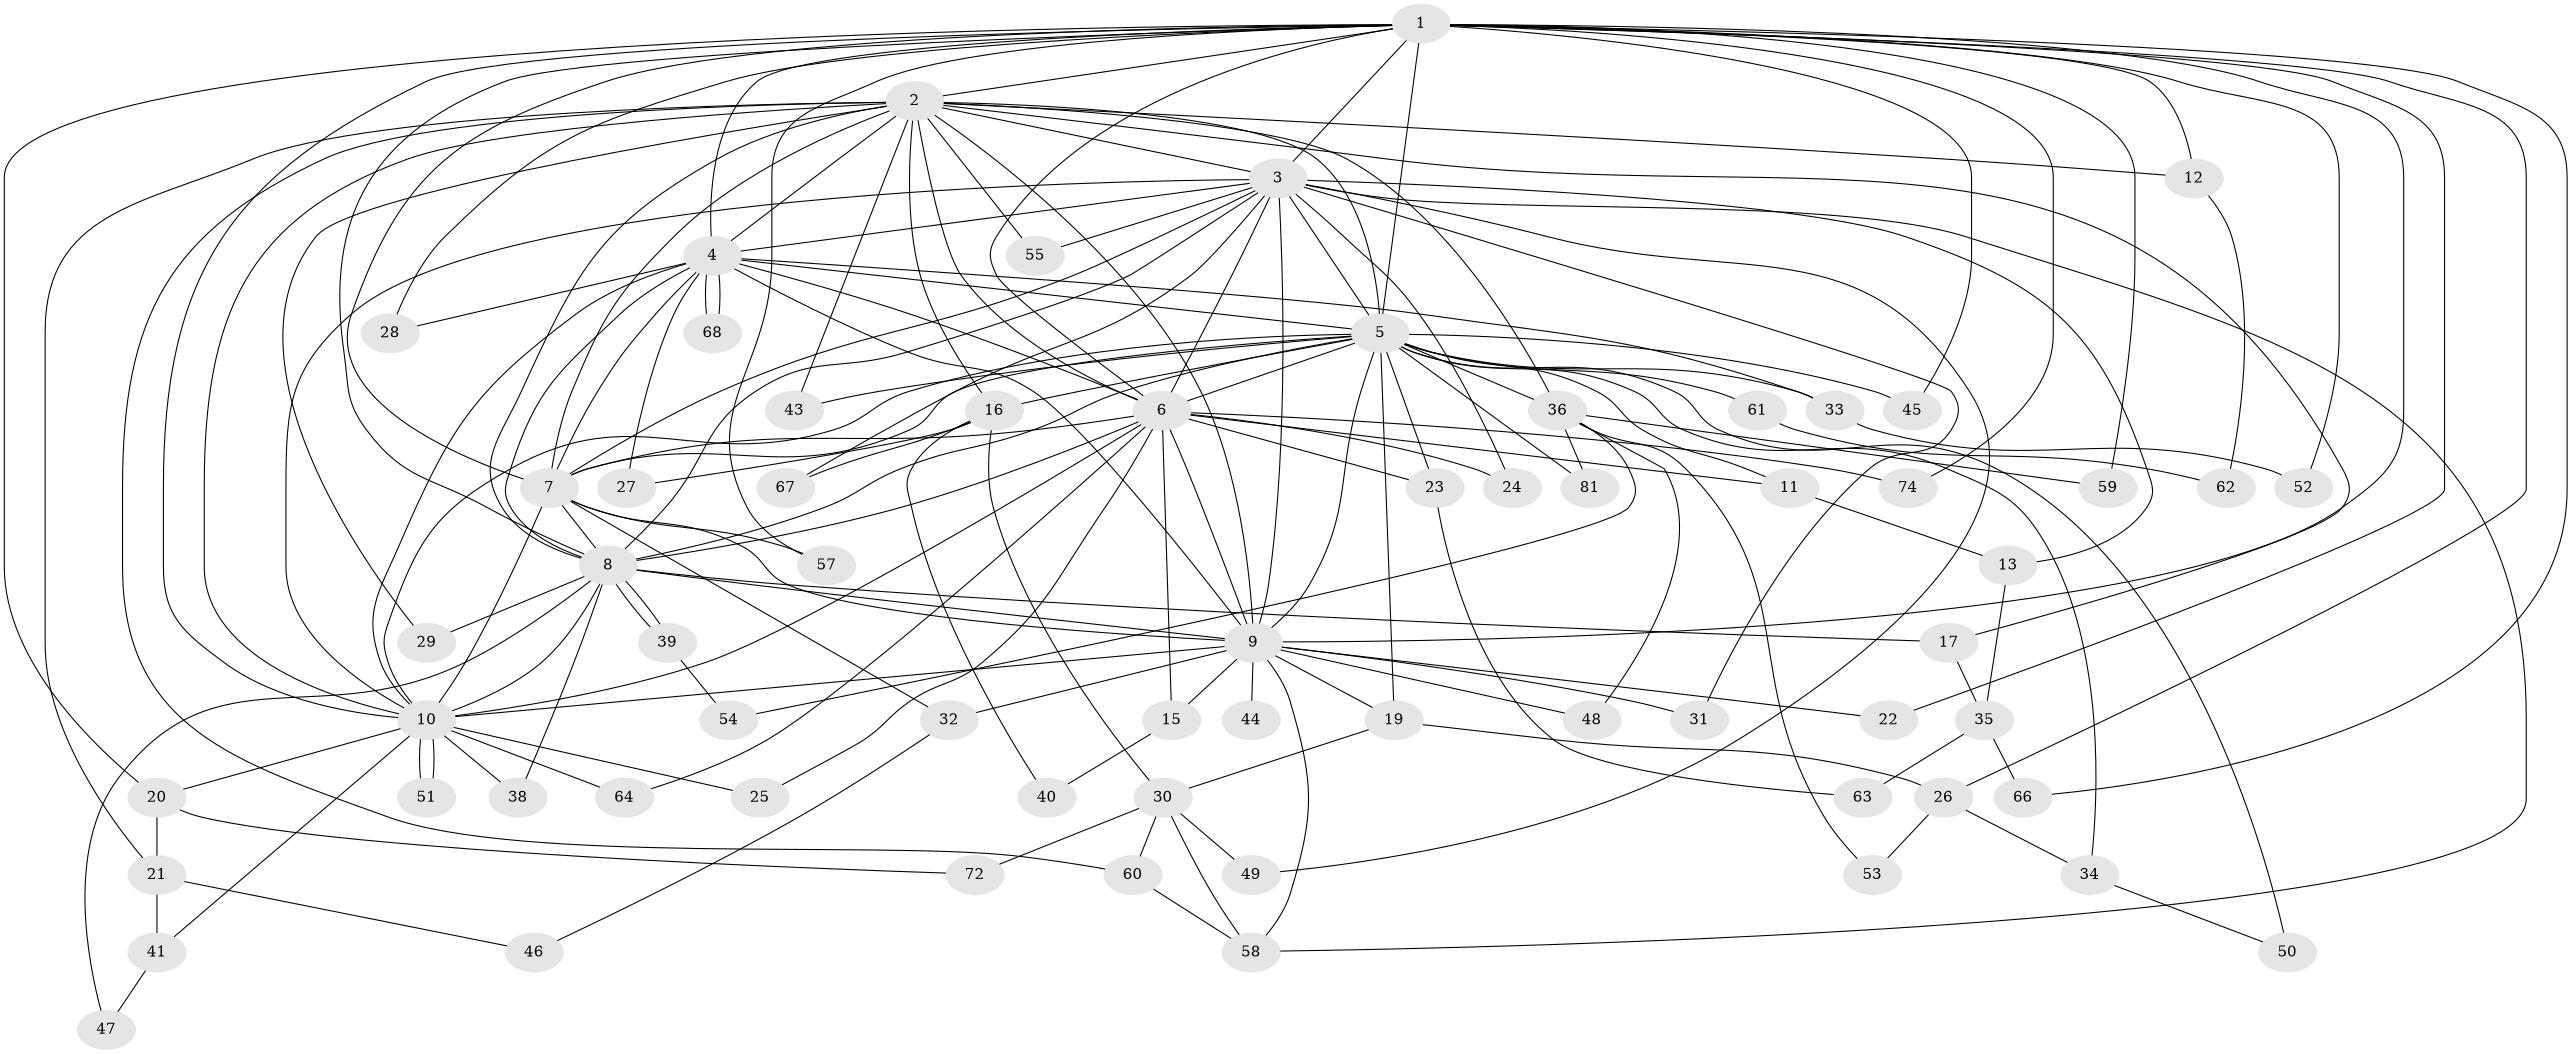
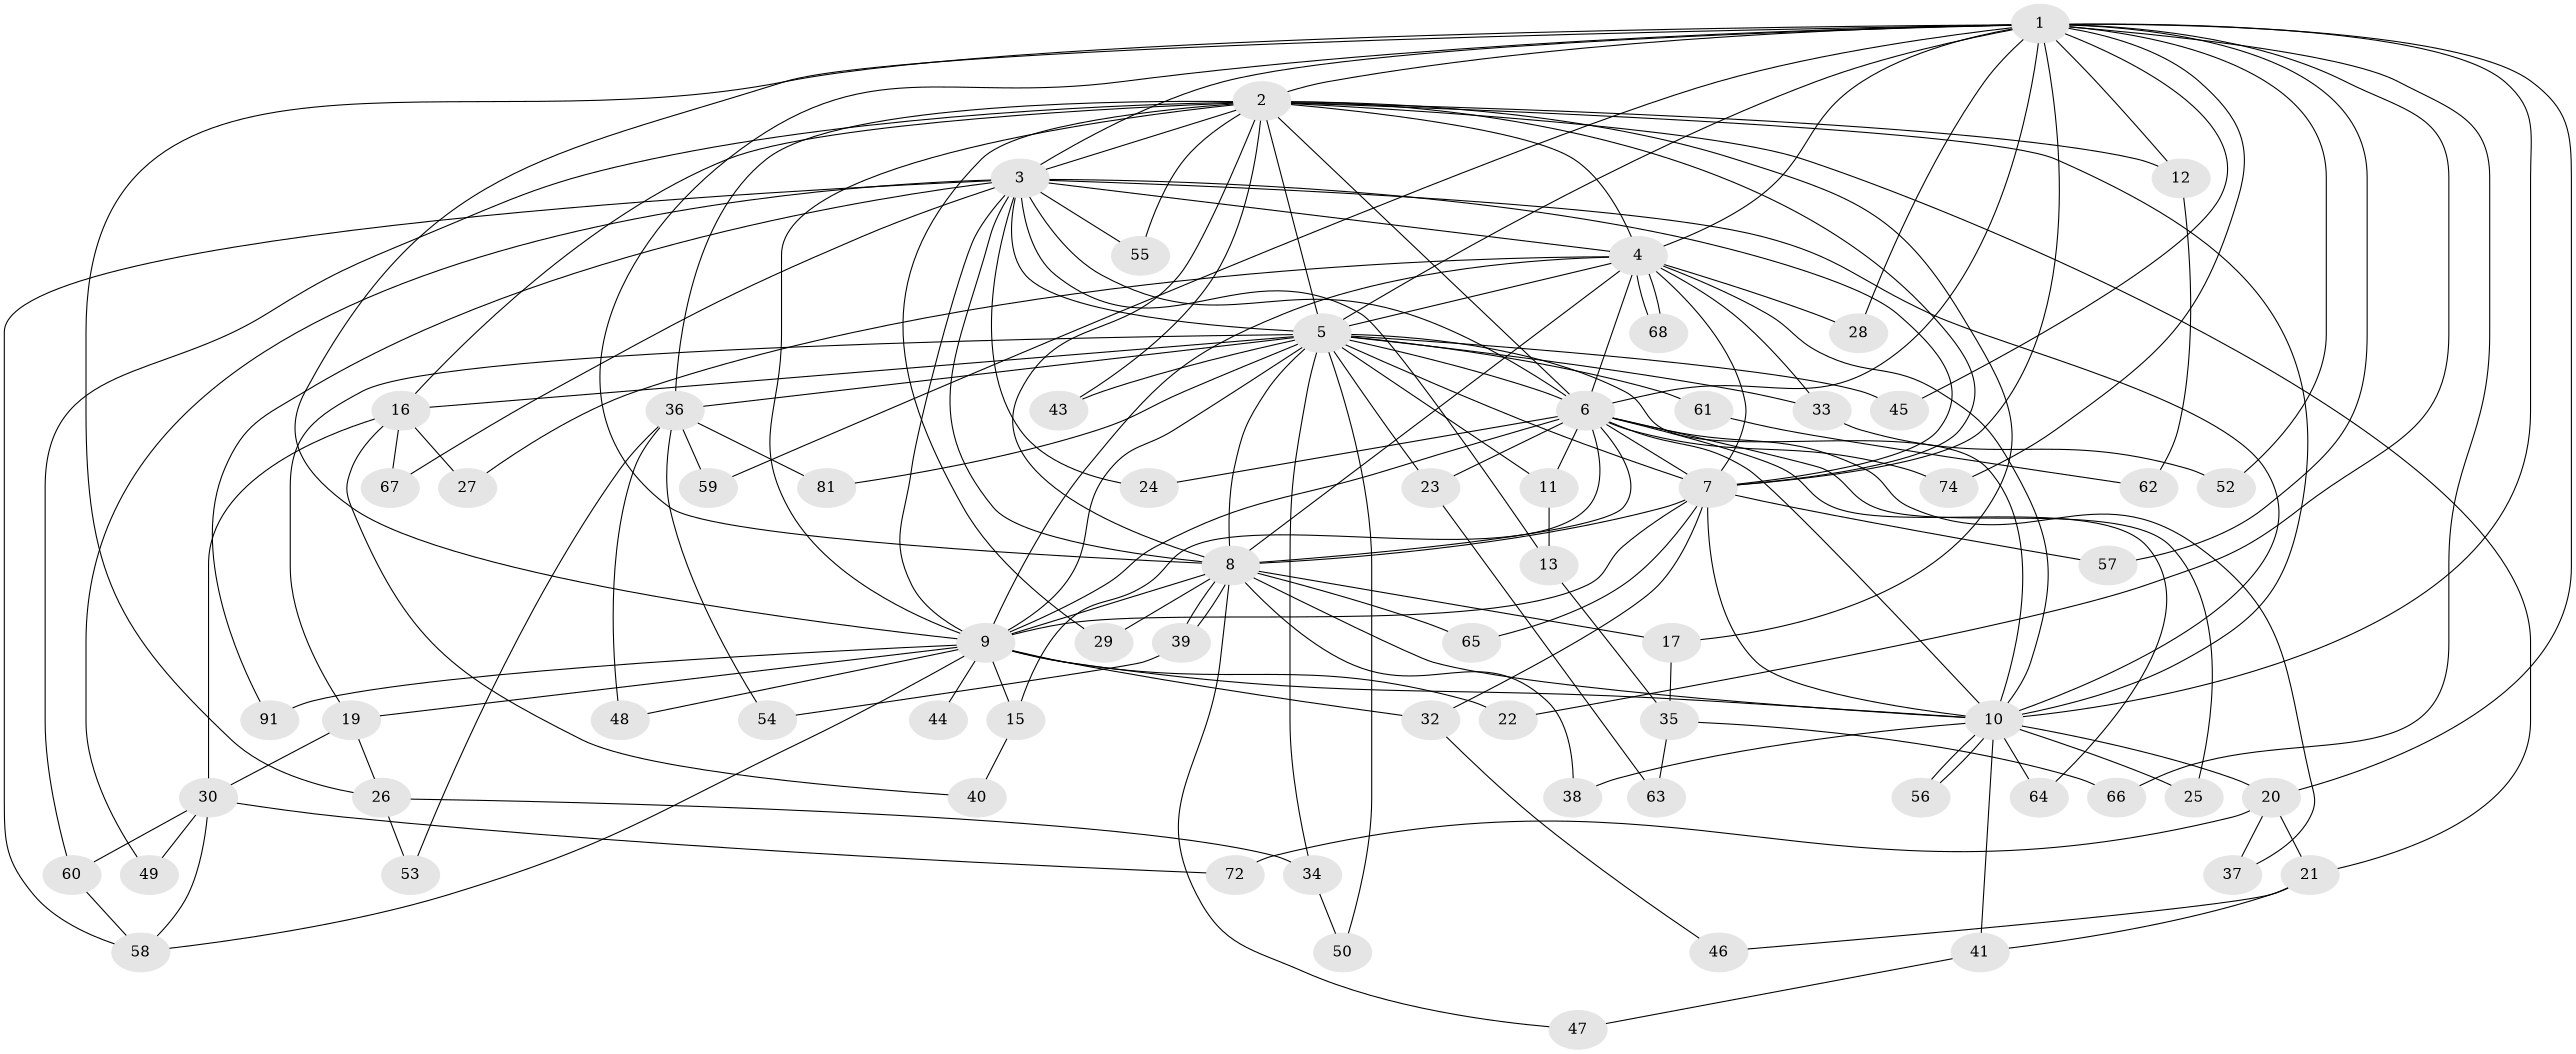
none -> (1472, 643)
(1700, 720) -> (270, 720)
(427, 798) -> (1921, 798)
none -> (2233, 875)
